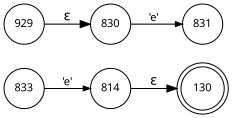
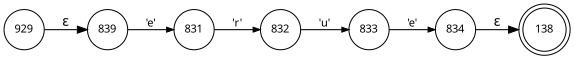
(111, 24) -> (108, 30)
none -> (281, 30)
(111, 88) -> (456, 30)
(203, 88) -> (545, 30)
